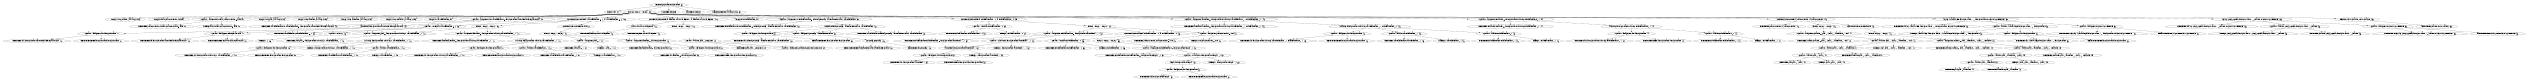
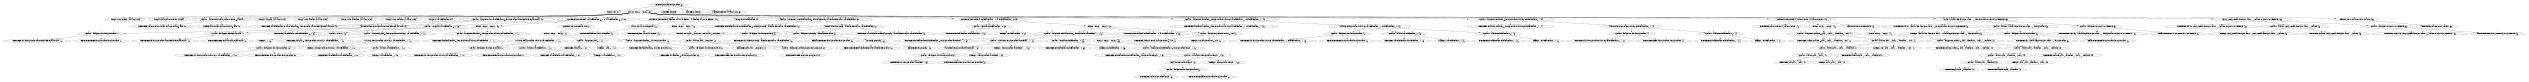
none -> (700, 34)
none -> (803, 55)
